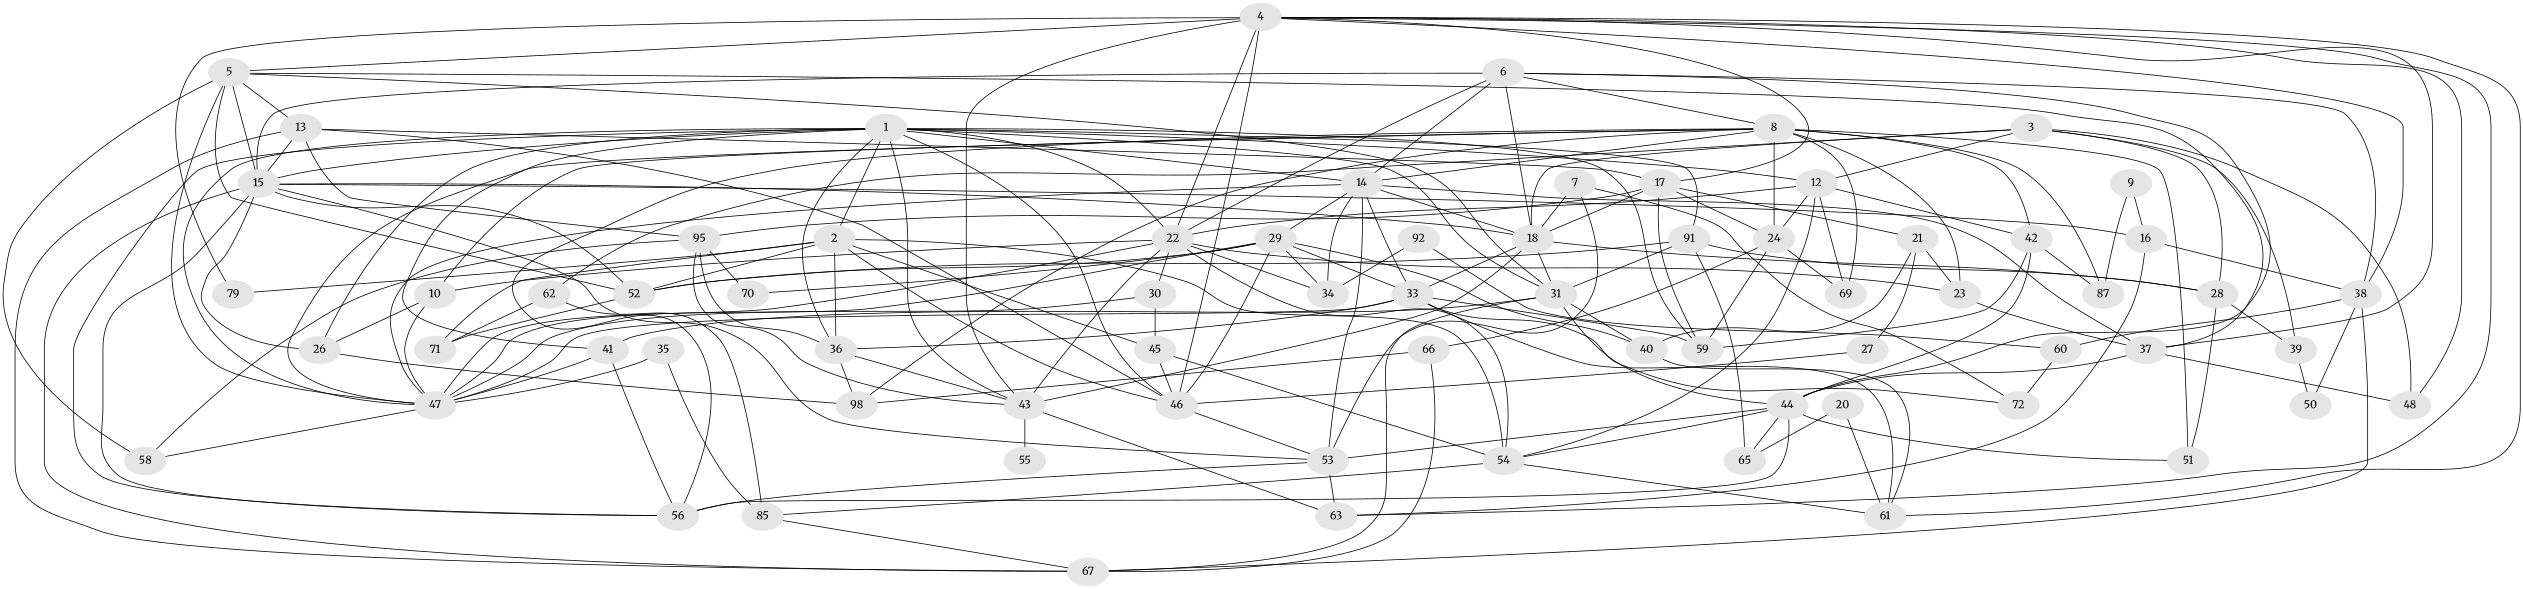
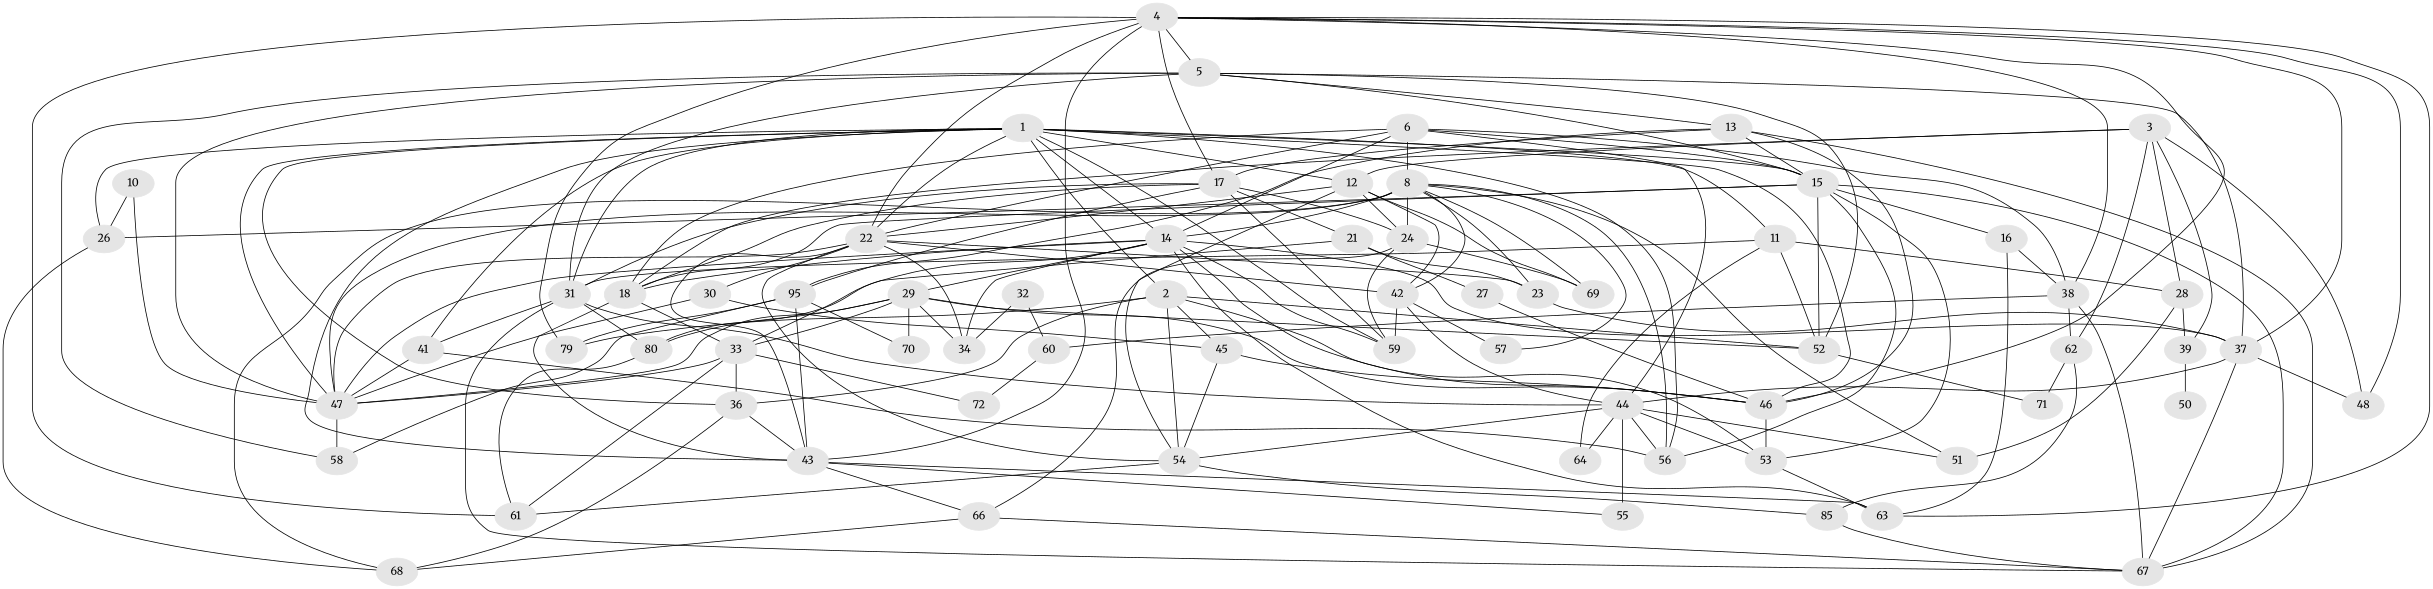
(1077, 143) -> none
(1575, 183) -> none
(2131, 183) -> none
(1419, 239) -> (1023, 294)
(1689, 239) -> (1775, 239)
(820, 256) -> (1132, 267)
(1714, 257) -> none
(1543, 263) -> (963, 192)
(620, 267) -> none
(2103, 294) -> (1501, 350)
(719, 307) -> (640, 325)
(1560, 317) -> (1272, 299)
(663, 350) -> none
(1647, 350) -> (651, 350)
(2336, 350) -> (2070, 322)
(857, 405) -> (397, 572)
(1843, 405) -> none
none -> (1489, 458)
none -> (1623, 461)
(1745, 461) -> (1580, 461)
none -> (2194, 462)
(1001, 480) -> none
none -> (897, 490)
